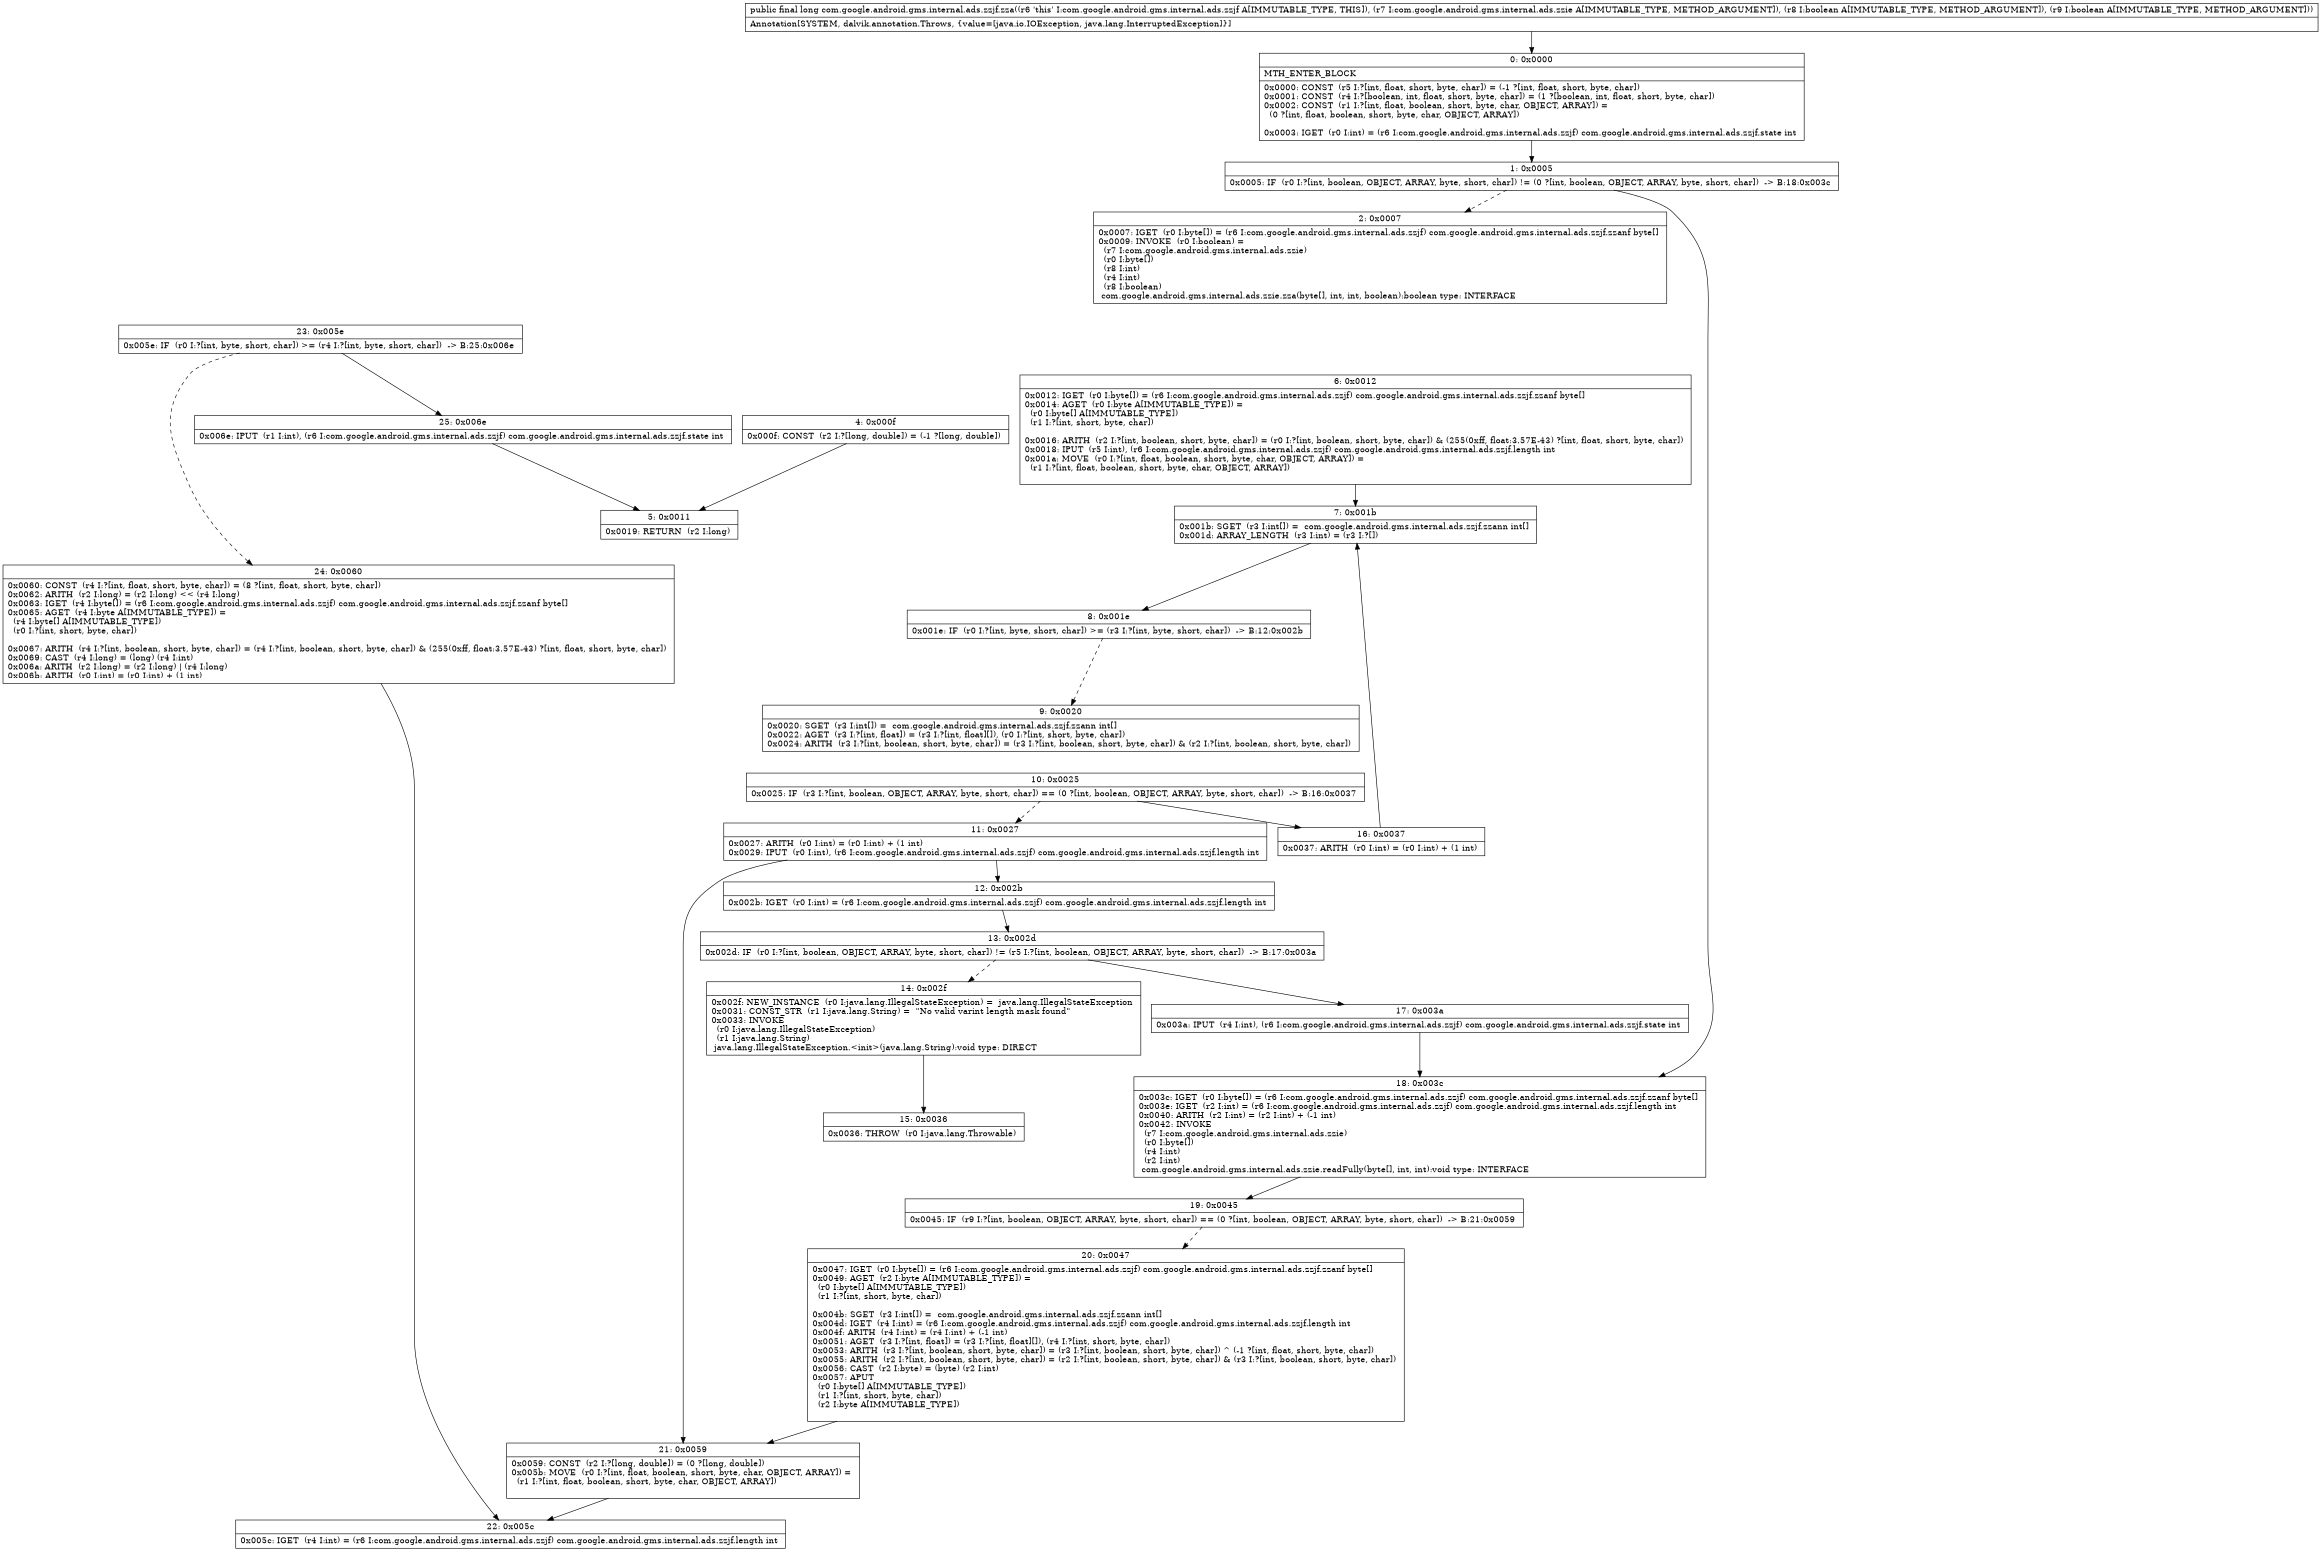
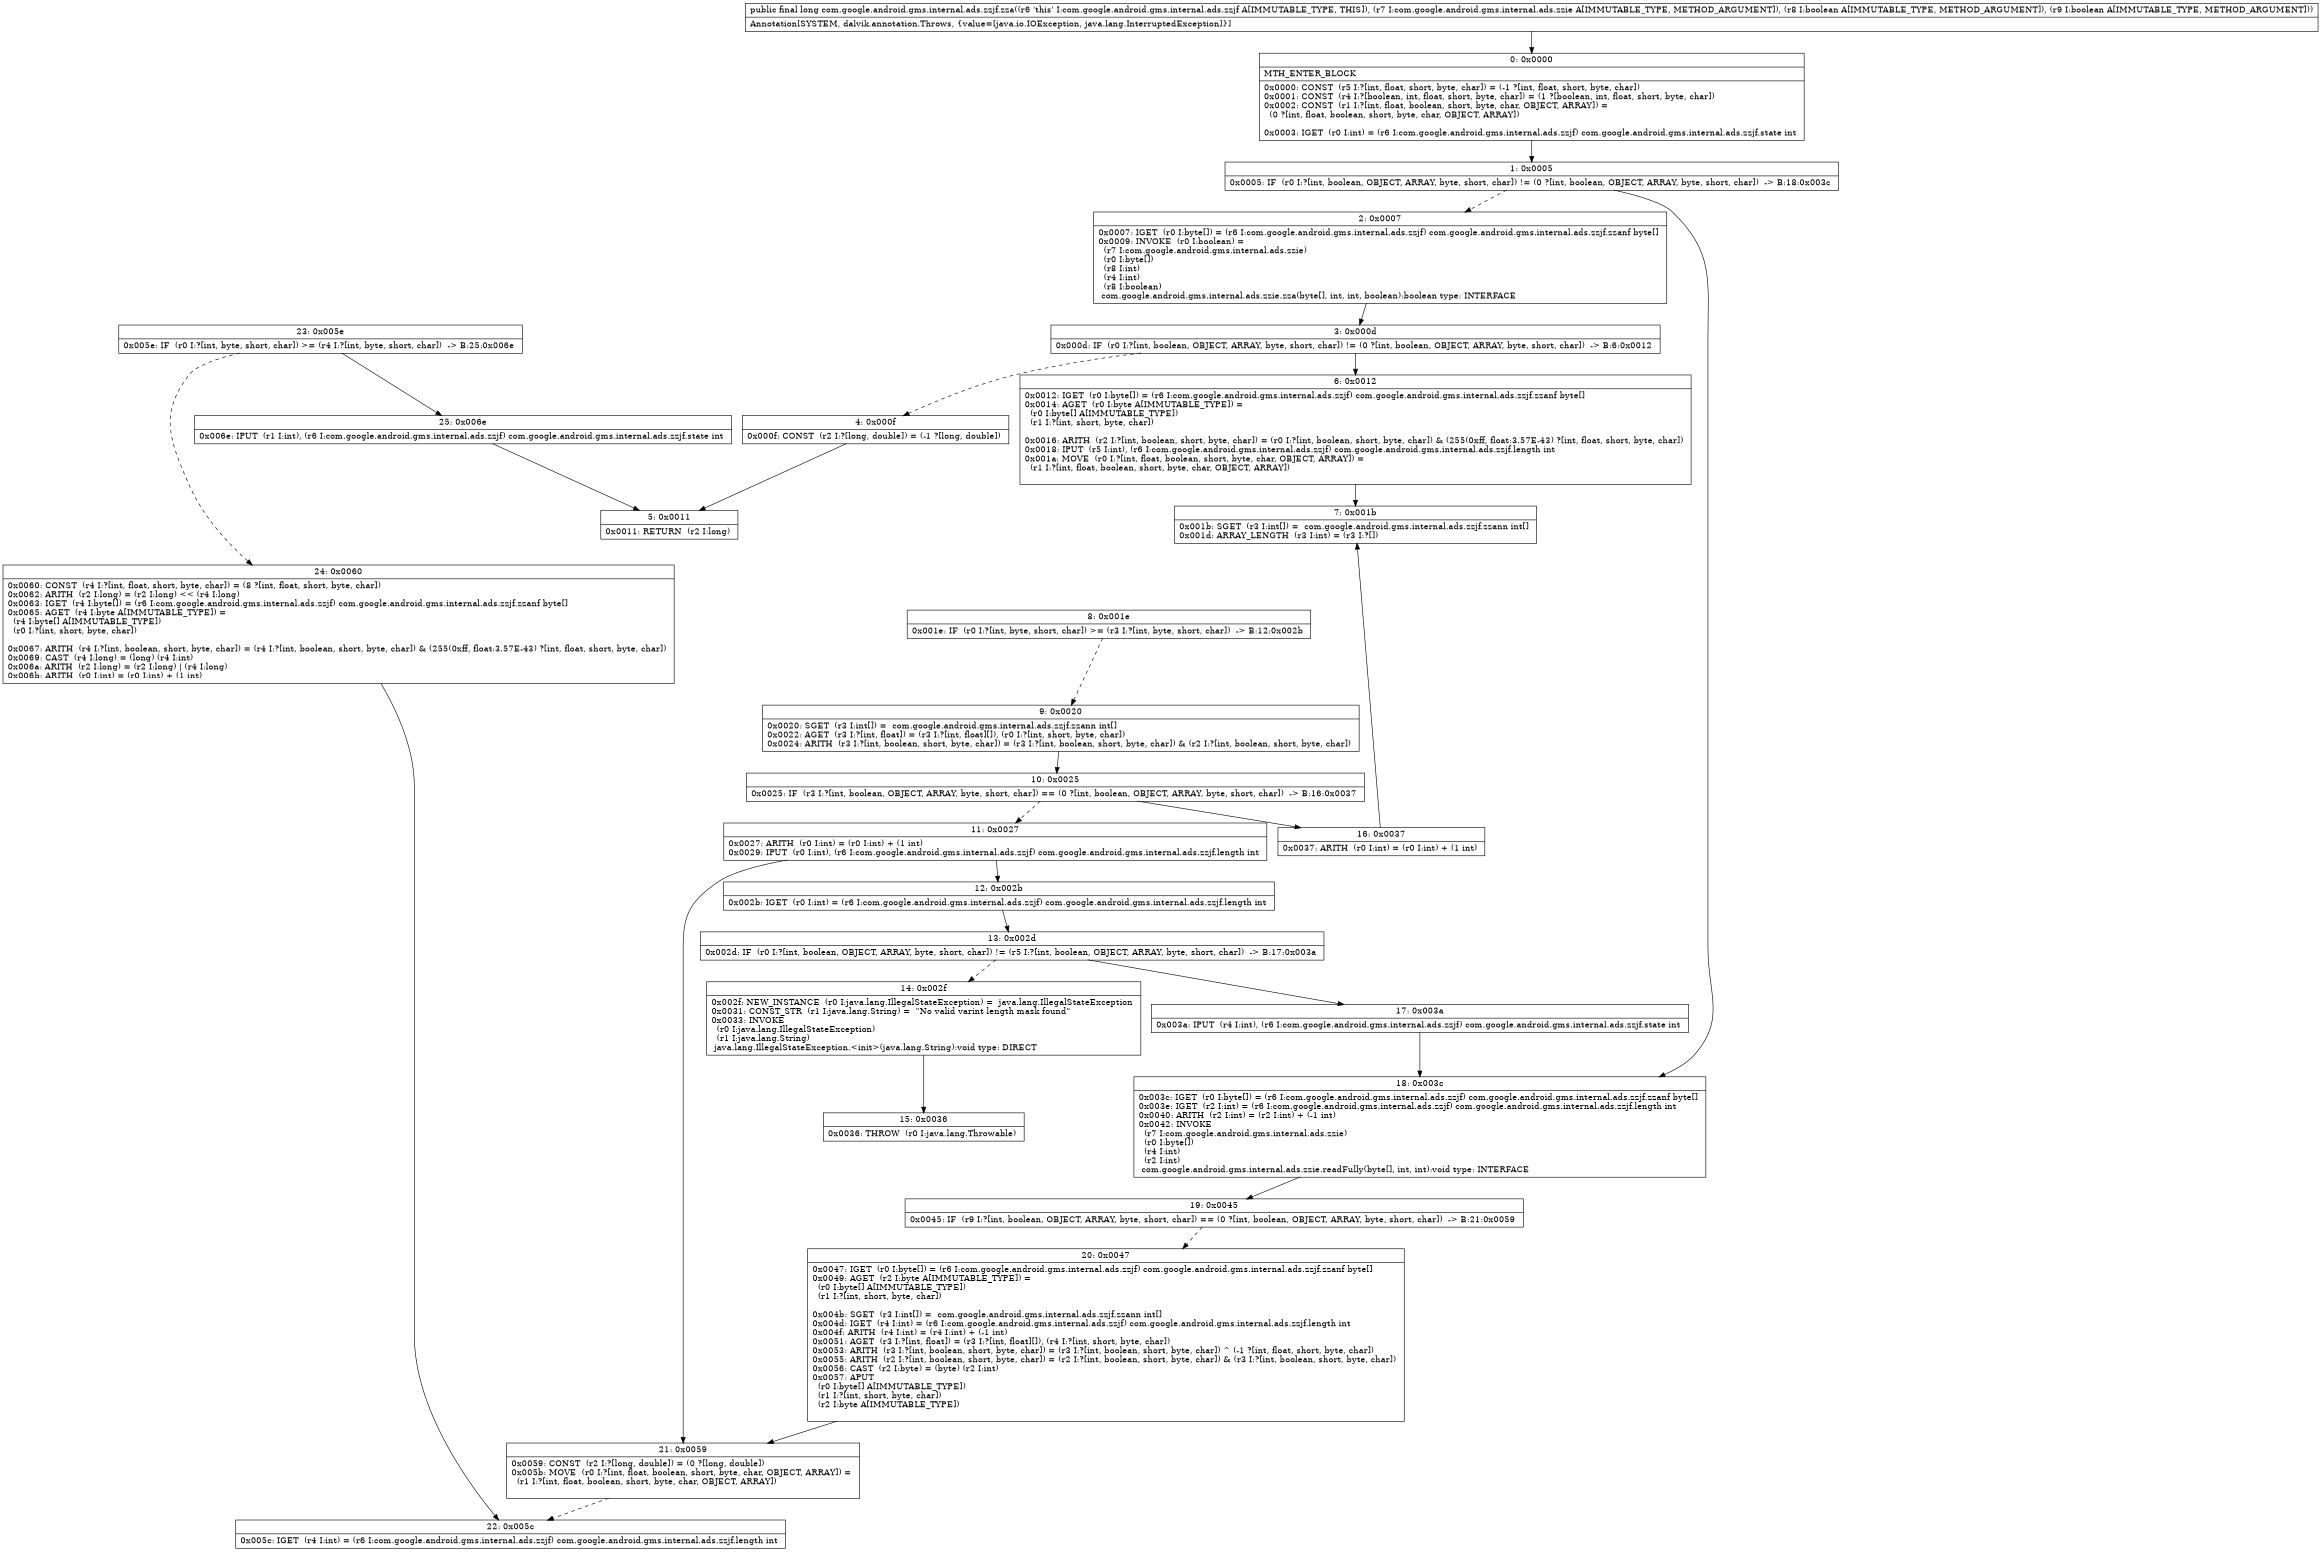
none -> (1356, 339)
(669, 532) -> (669, 532)
(1229, 576) -> none
none -> (1058, 759)
(581, 1508) -> (581, 1508)
